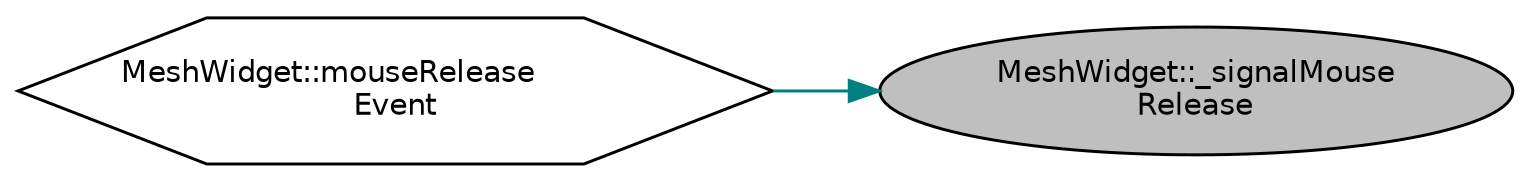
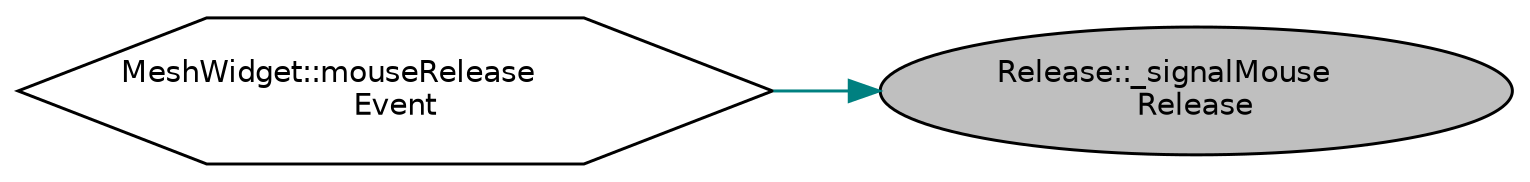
(1196, 91) -> (1196, 91)
